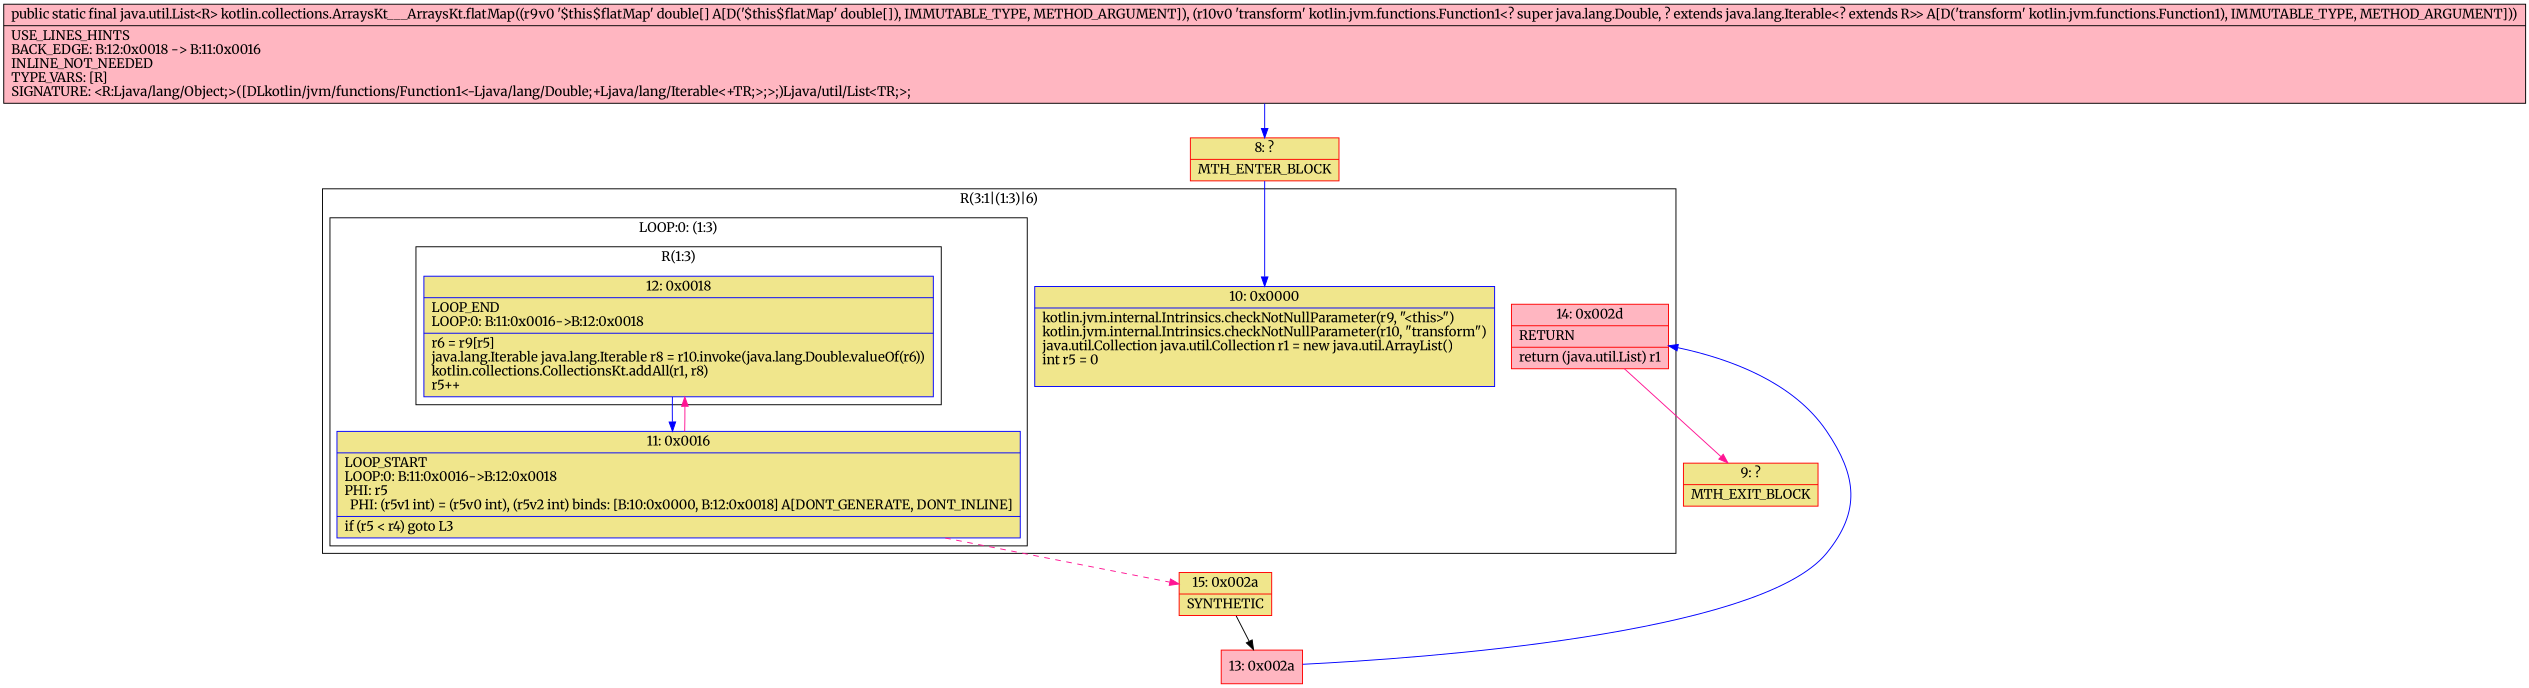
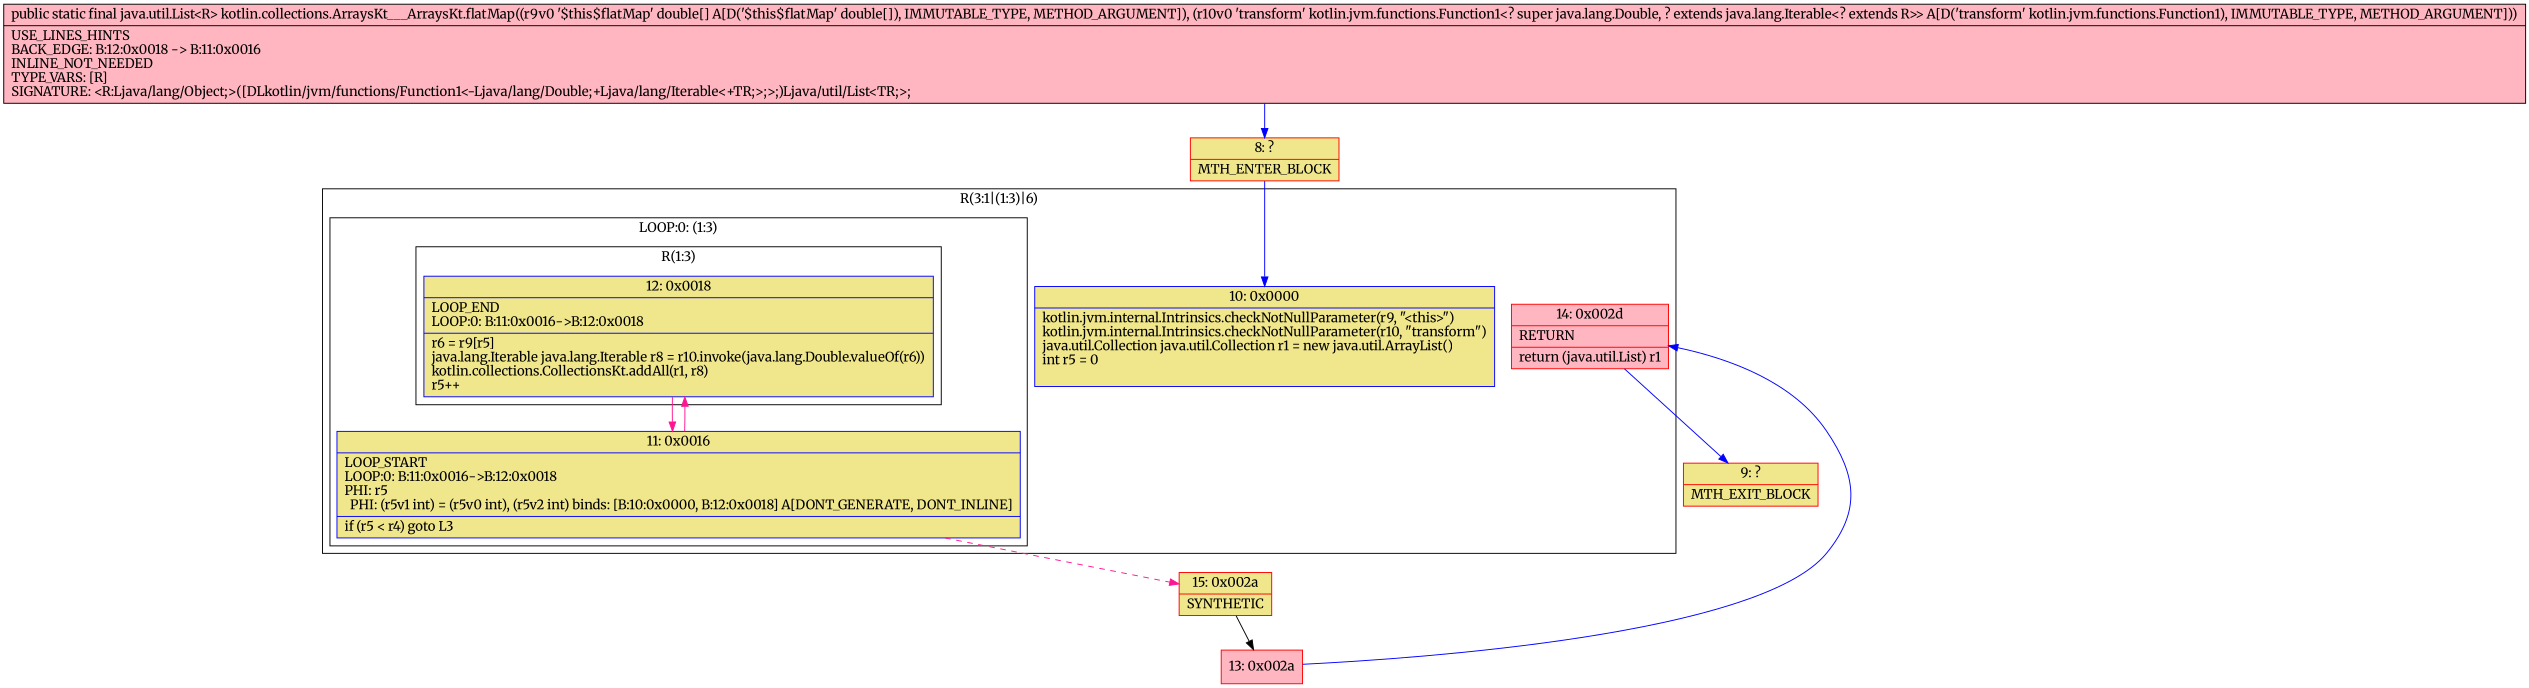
(672, 411) -> (672, 411)
(1670, 411) -> (1670, 411)
